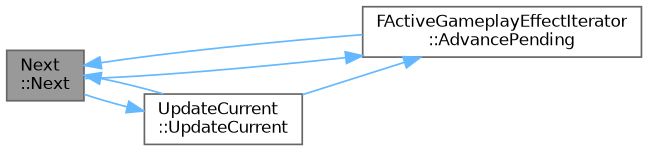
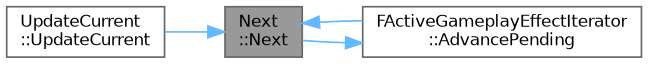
(354, 78) -> none
(105, 101) -> none
